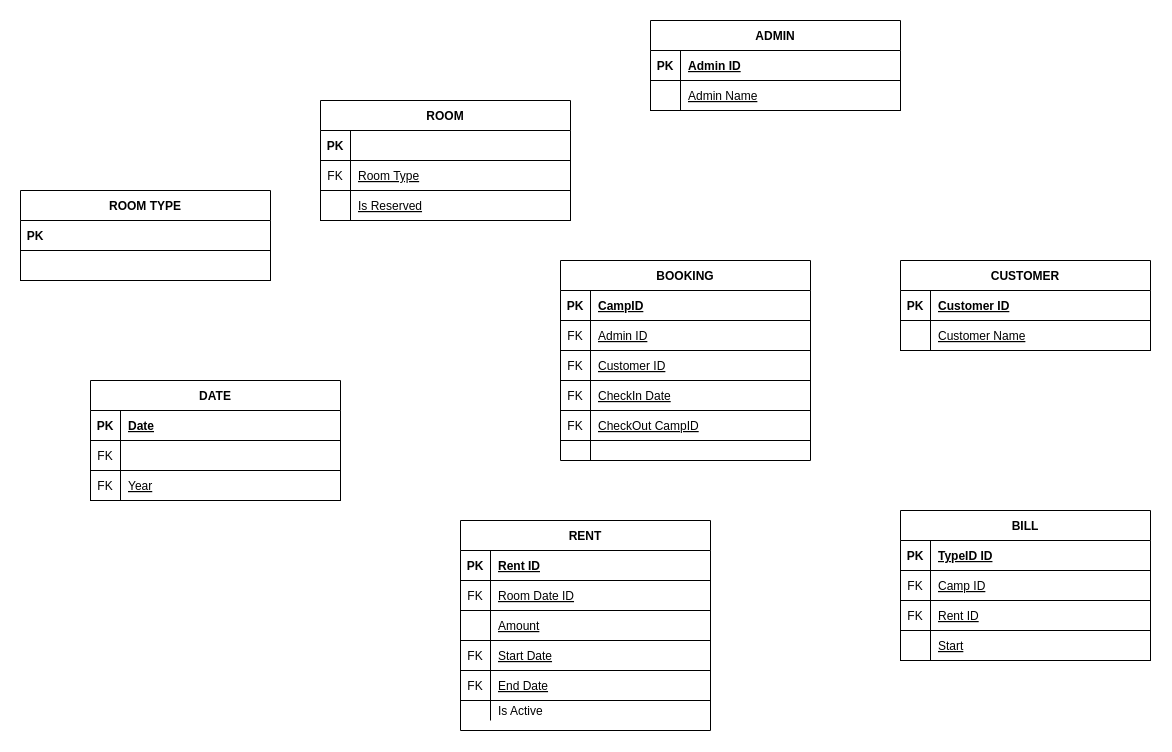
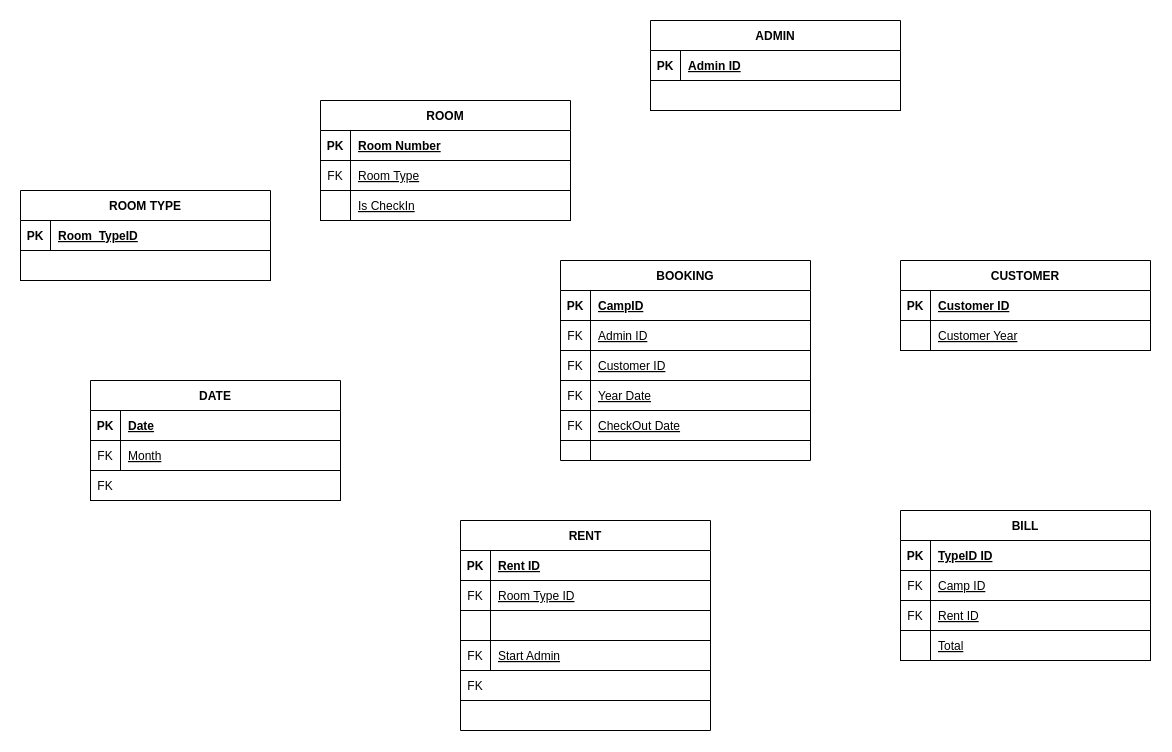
(791, 96) -> none
none -> (461, 146)
(393, 206) -> (390, 206)
none -> (161, 236)
(980, 336) -> (980, 336)
(637, 396) -> (627, 396)
(647, 426) -> (640, 426)
none -> (231, 456)
(231, 486) -> none
(535, 596) -> (535, 596)
(601, 626) -> none
(955, 646) -> (953, 646)
(530, 656) -> (532, 656)
(601, 686) -> none
(601, 711) -> none
